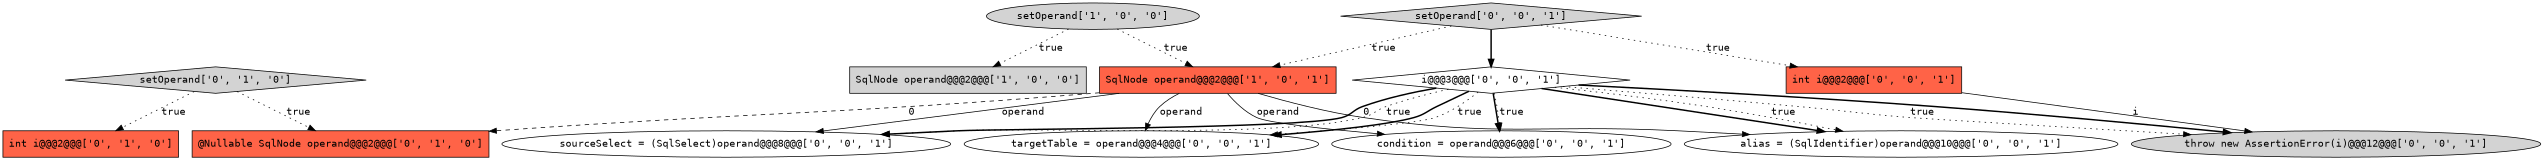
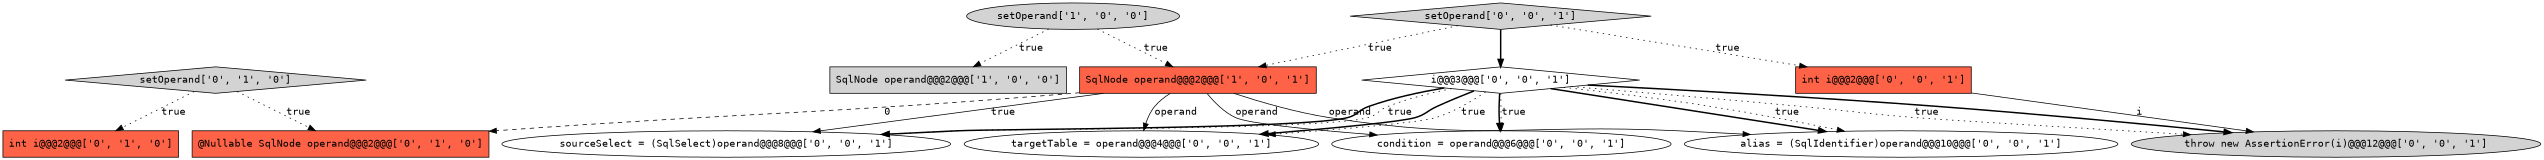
(1023, 112) -> (1003, 112)
(1367, 112) -> (1350, 112)
